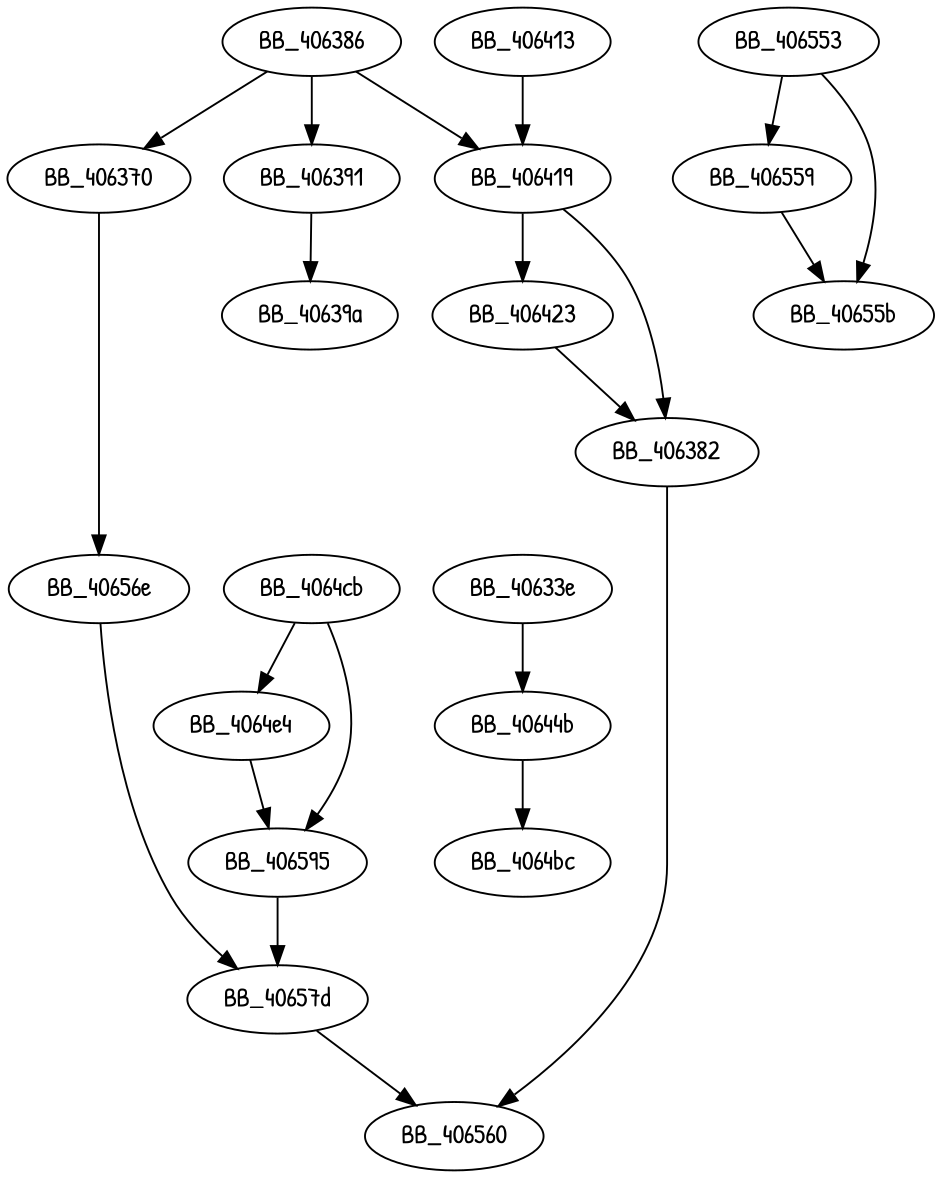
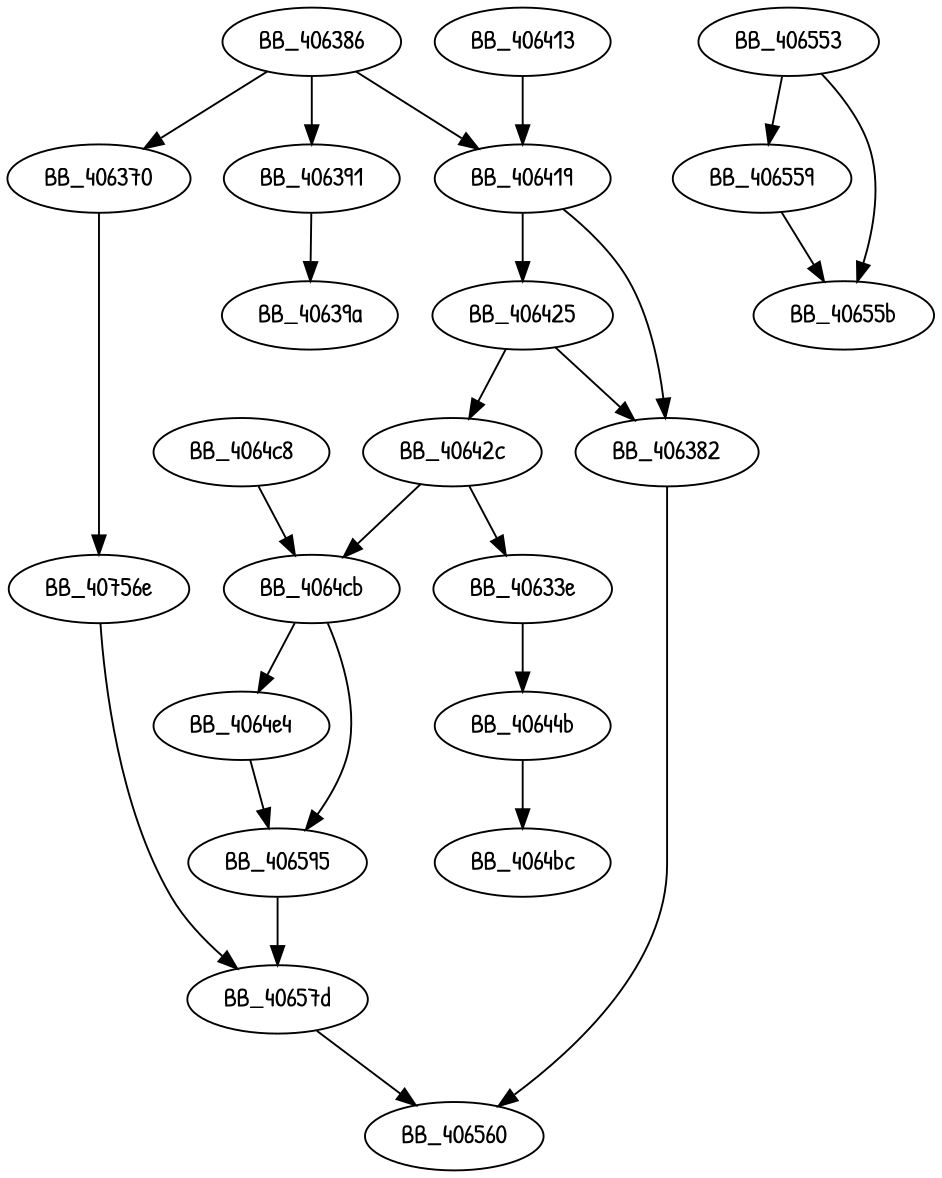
(523, 315) -> (523, 315)
none -> (241, 452)
none -> (452, 452)
(99, 589) -> (99, 589)
